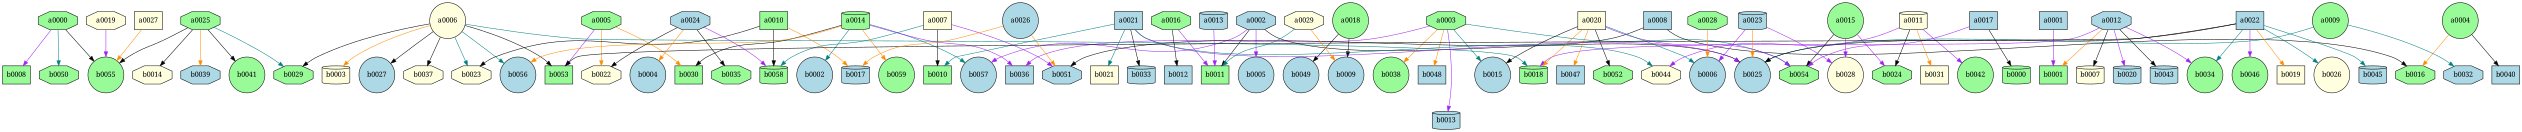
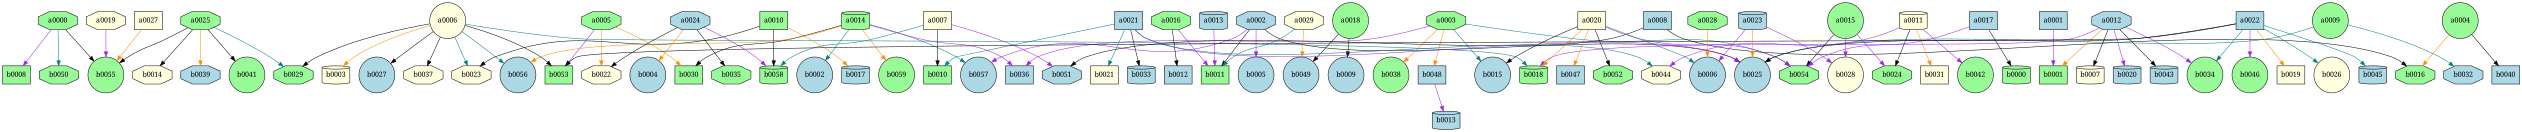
(1020, 21) -> none
(1317, 38) -> (1303, 38)
(1451, 68) -> (1438, 95)
